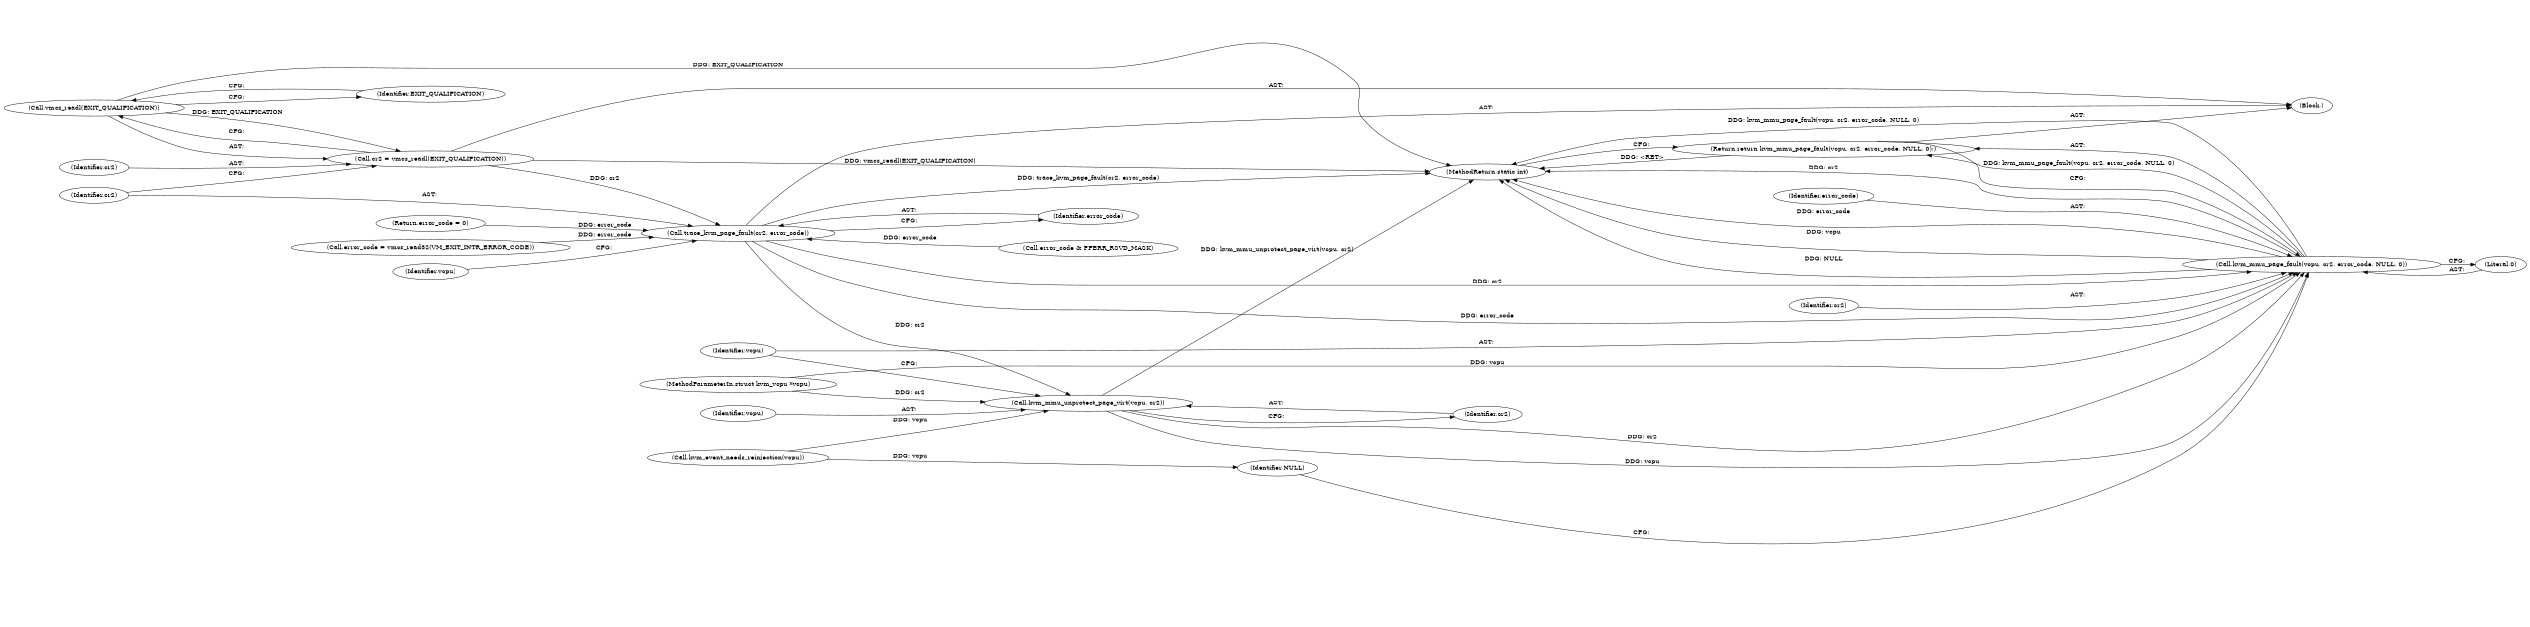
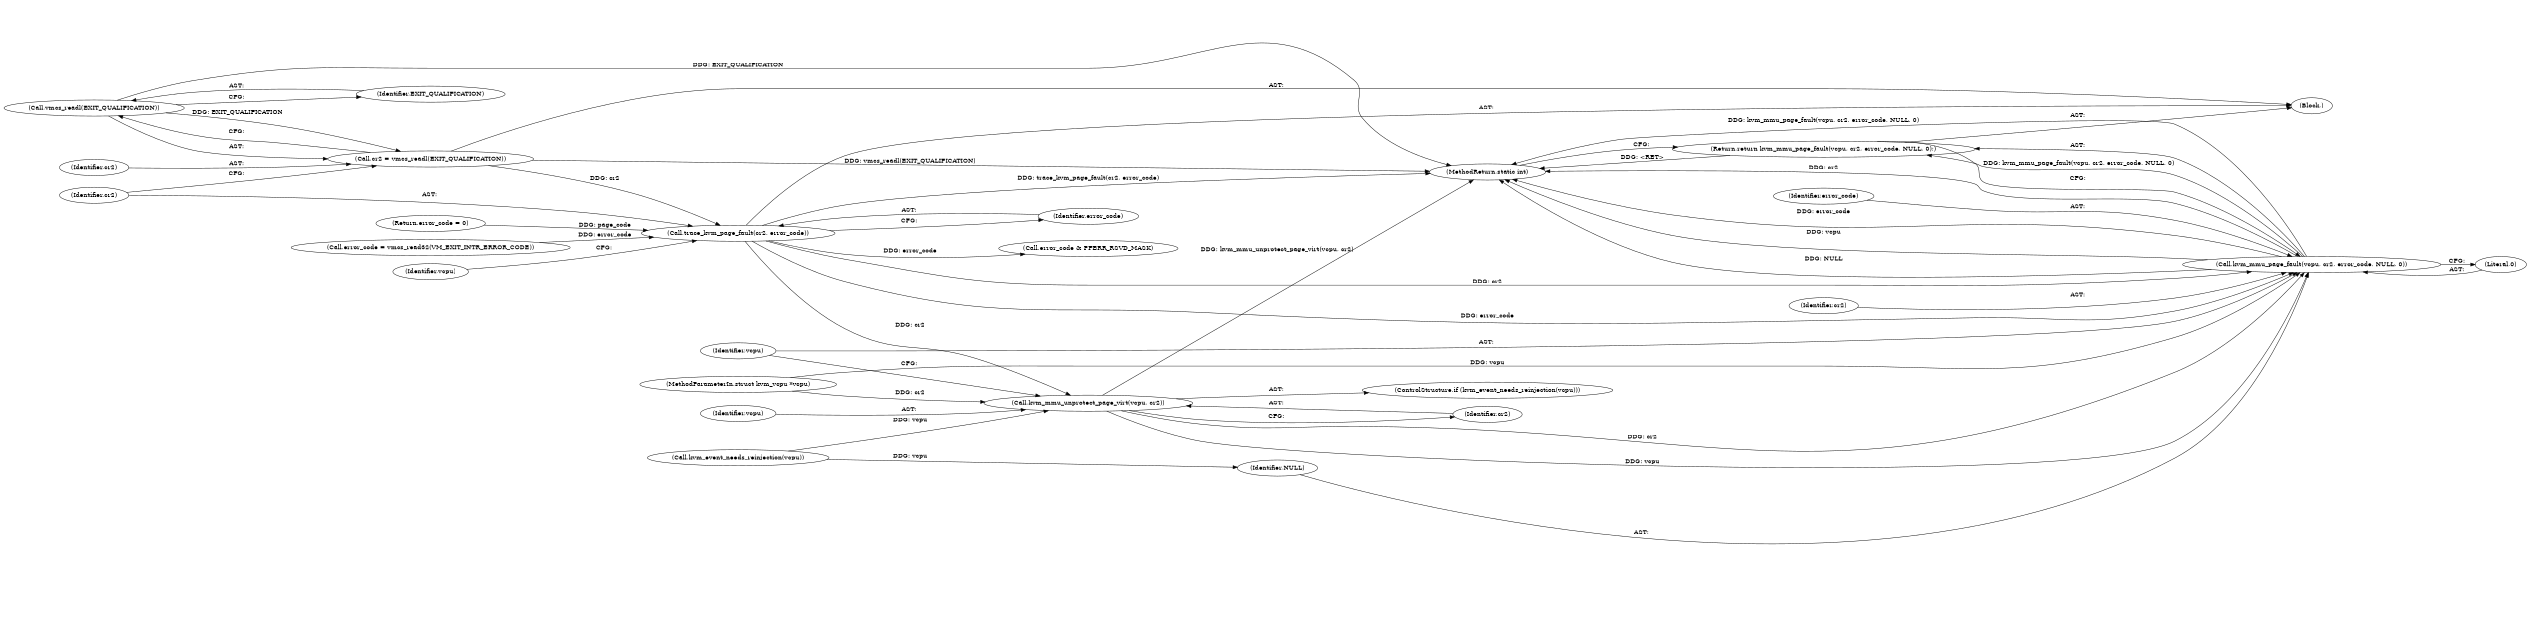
(238, 86) -> (238, 86)
(605, 225) -> (605, 225)
(906, 244) -> (894, 257)
none -> (1488, 390)
(1643, 533) -> (1643, 533)
